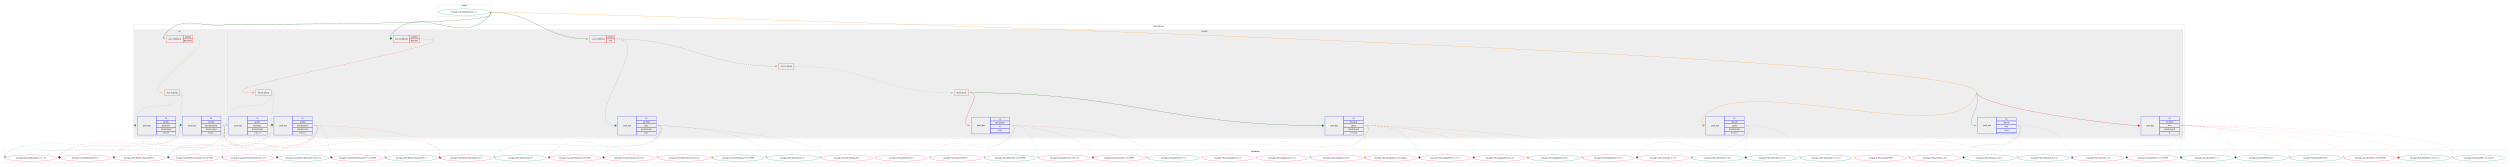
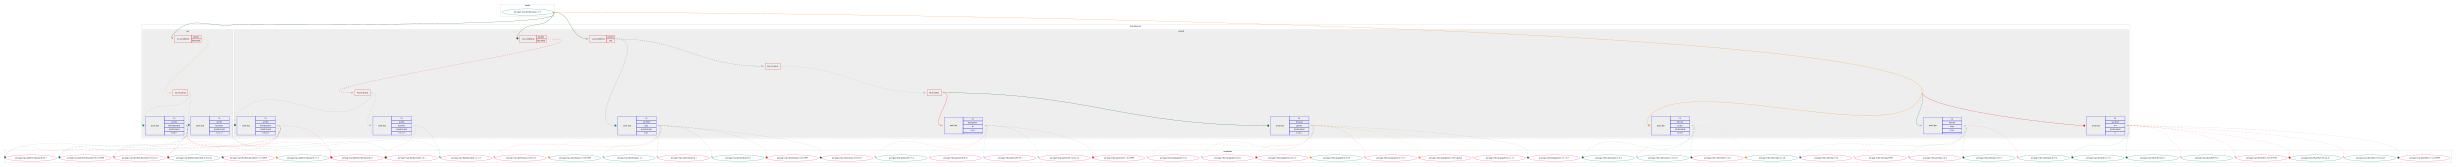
(1010, 158) -> none
